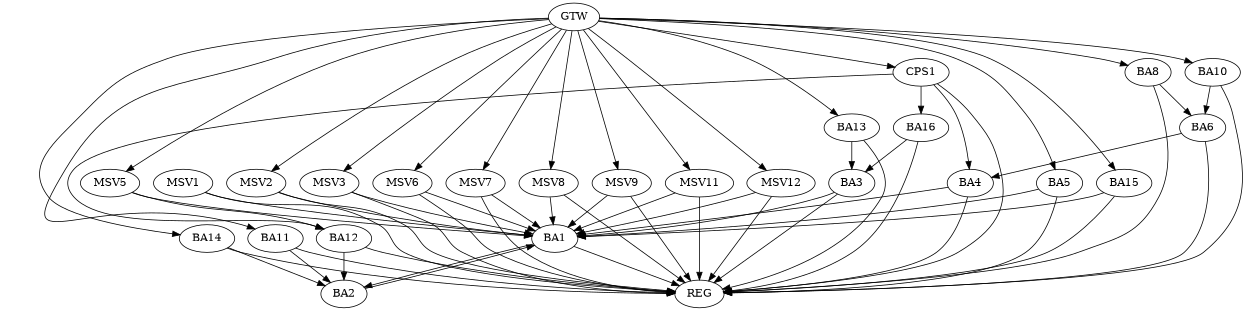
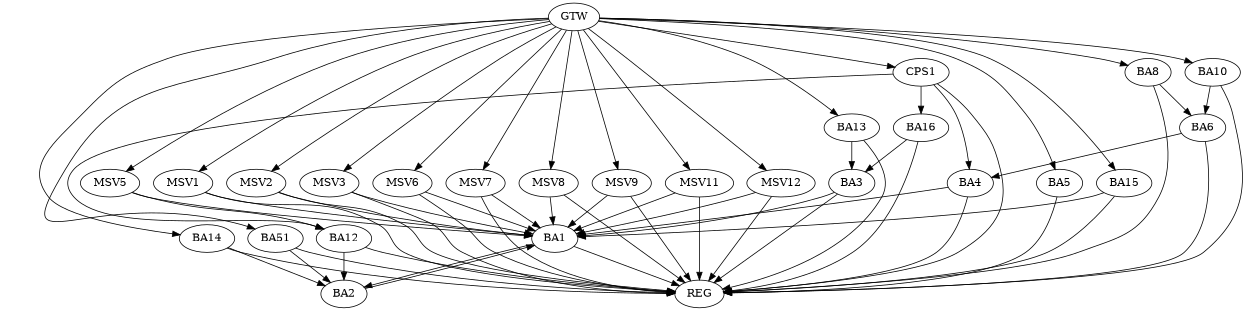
none -> (369, 74)
(813, 220) -> none
(275, 239) -> (275, 239)
